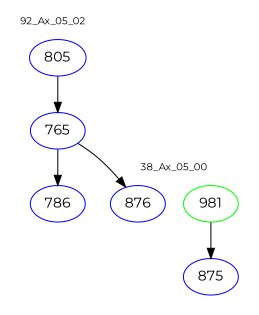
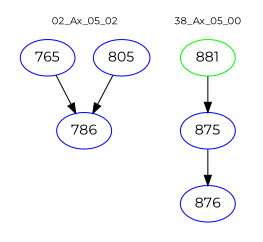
(53, 22) -> (85, 22)
(58, 89) -> (105, 90)
(109, 168) -> (208, 162)
(211, 204) -> (208, 58)
